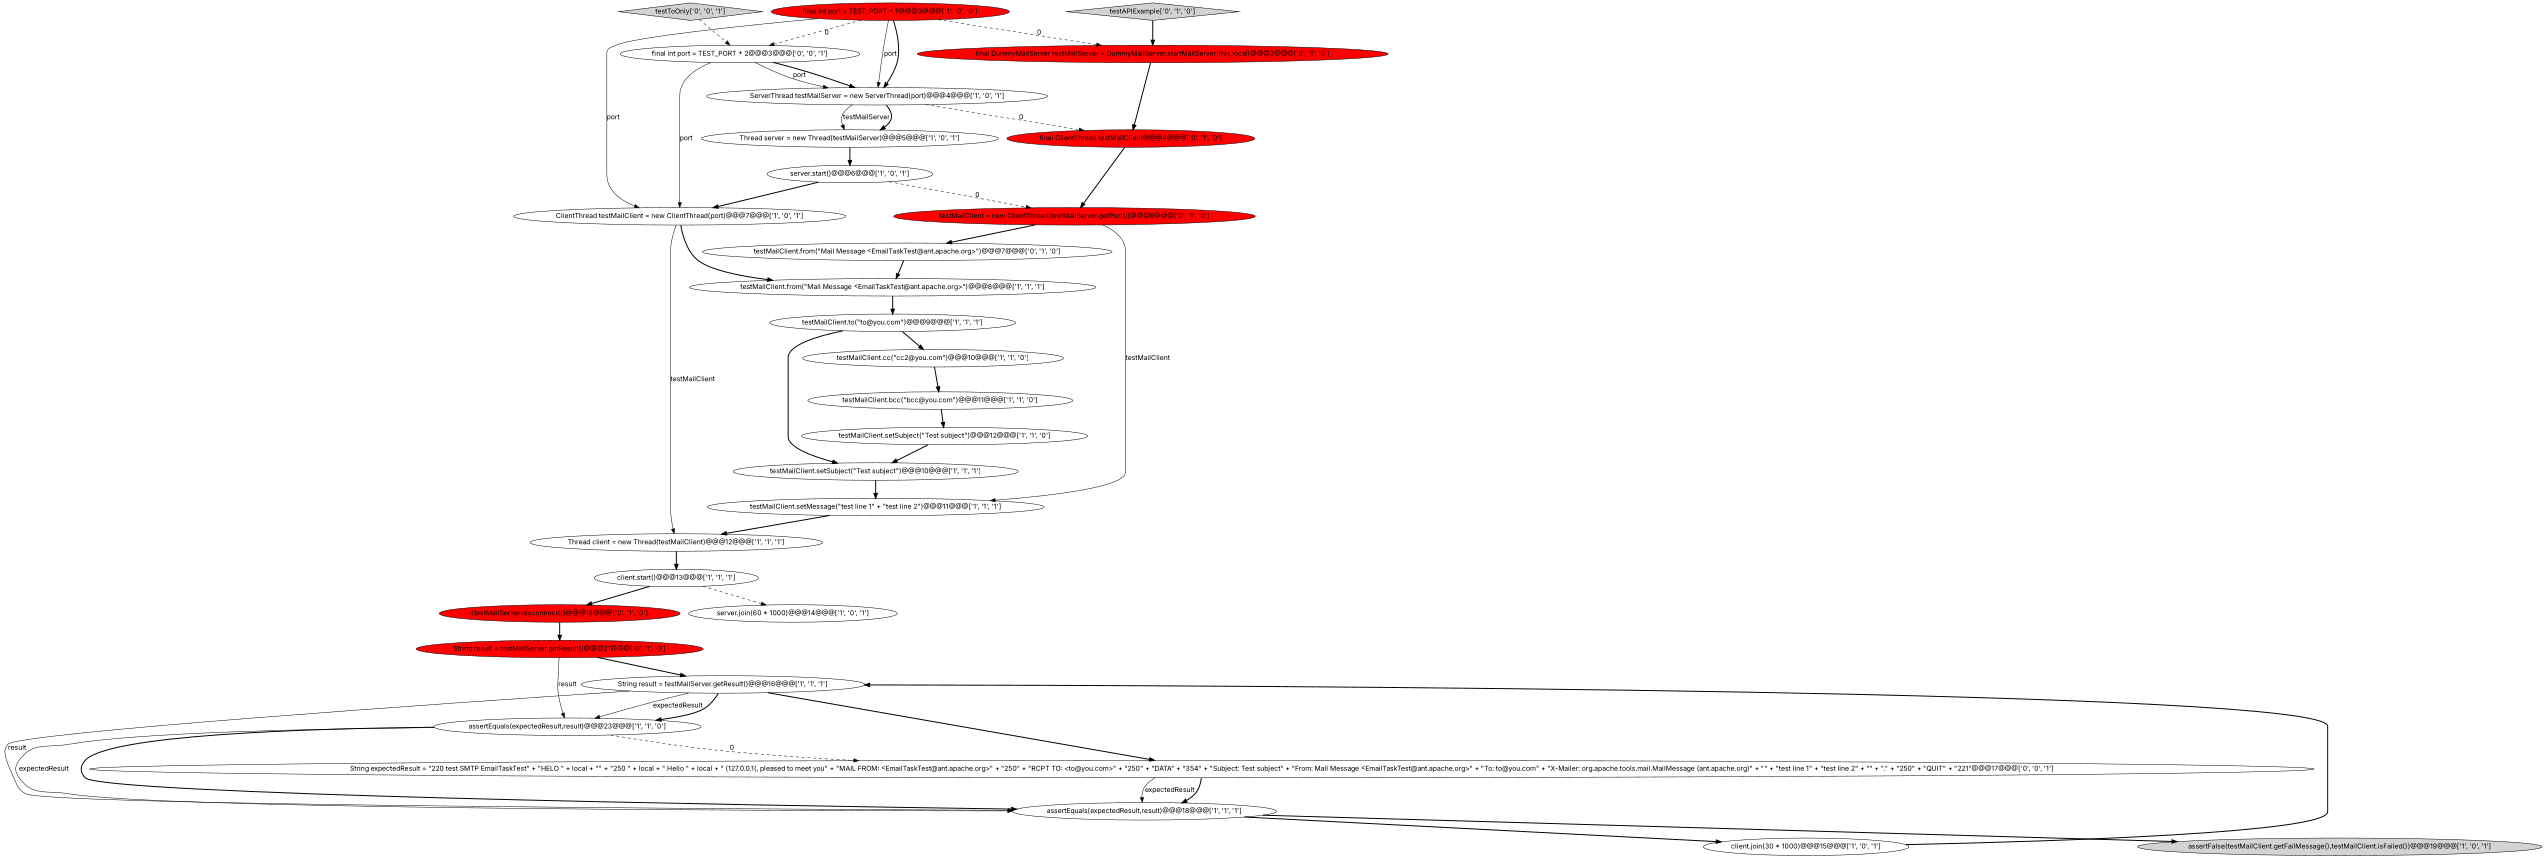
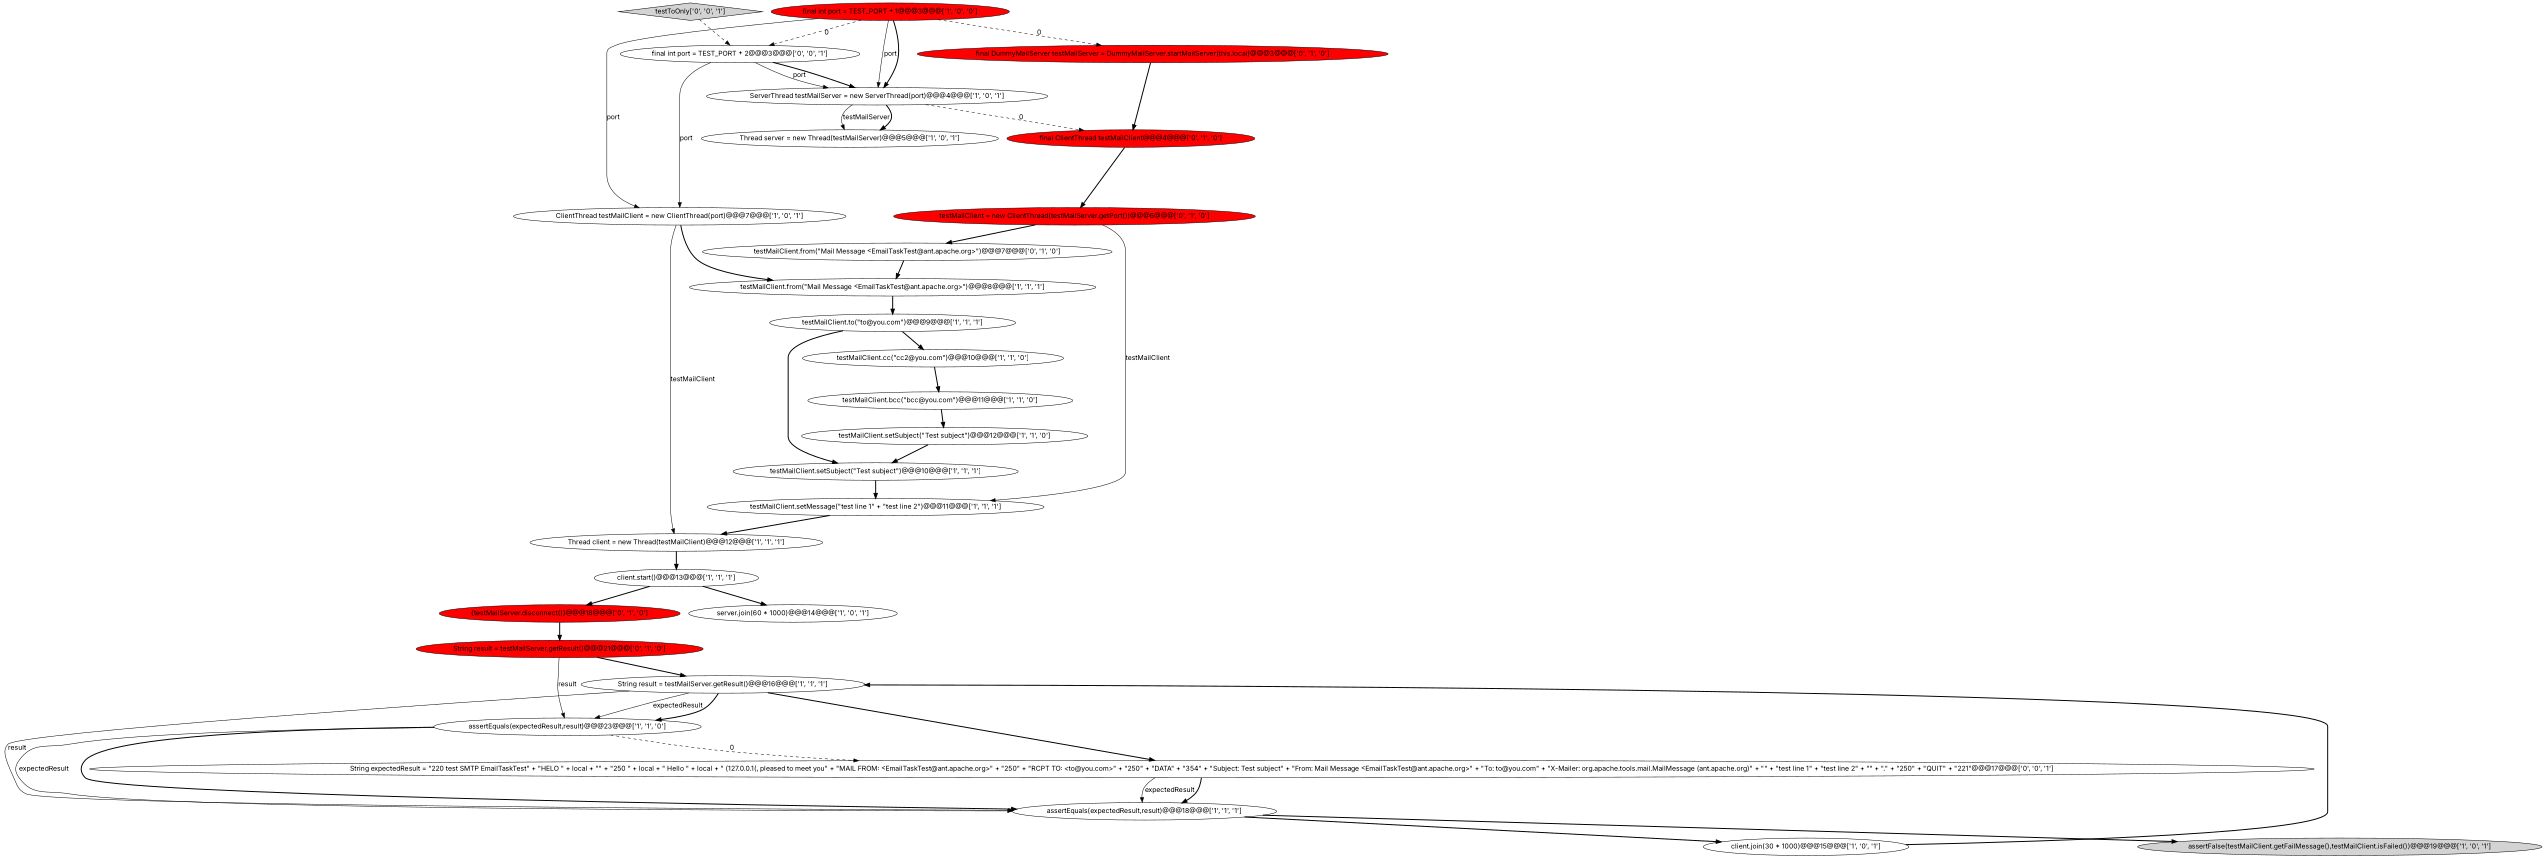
(1153, 12) -> none
(850, 174) -> none
(732, 595) -> (732, 595)
